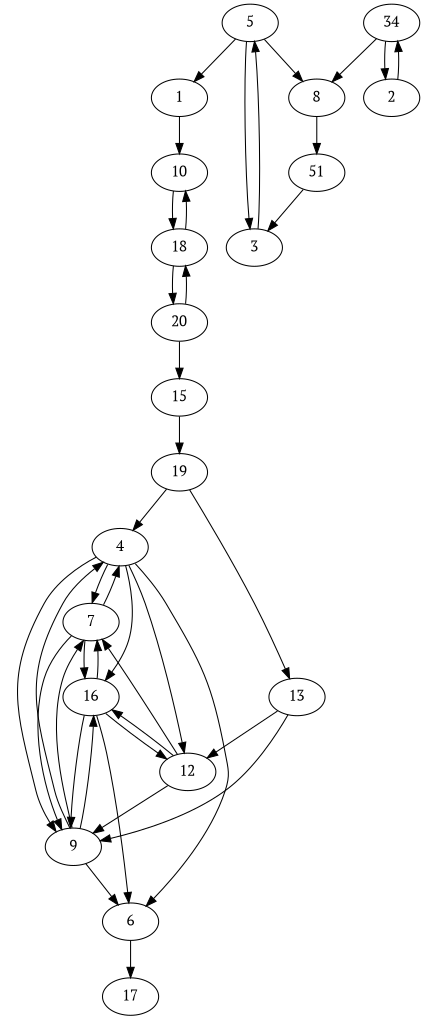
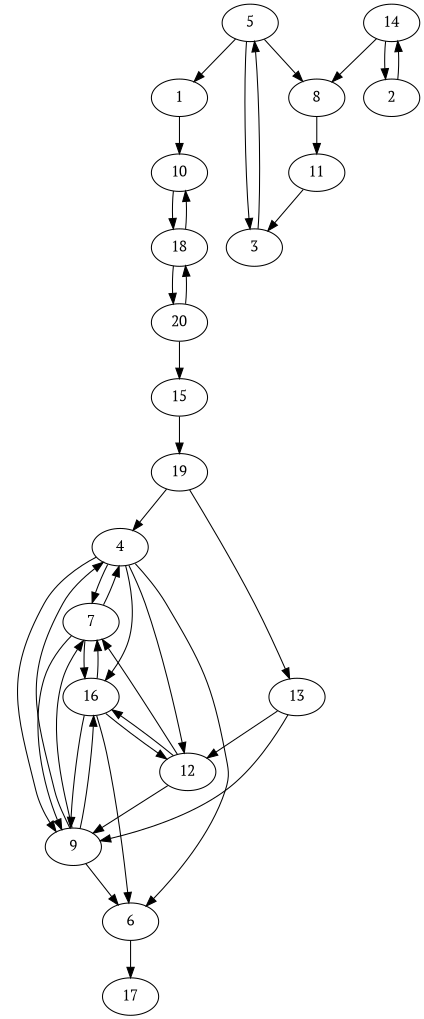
(392, 23) -> (392, 23)
(317, 173) -> (317, 173)
